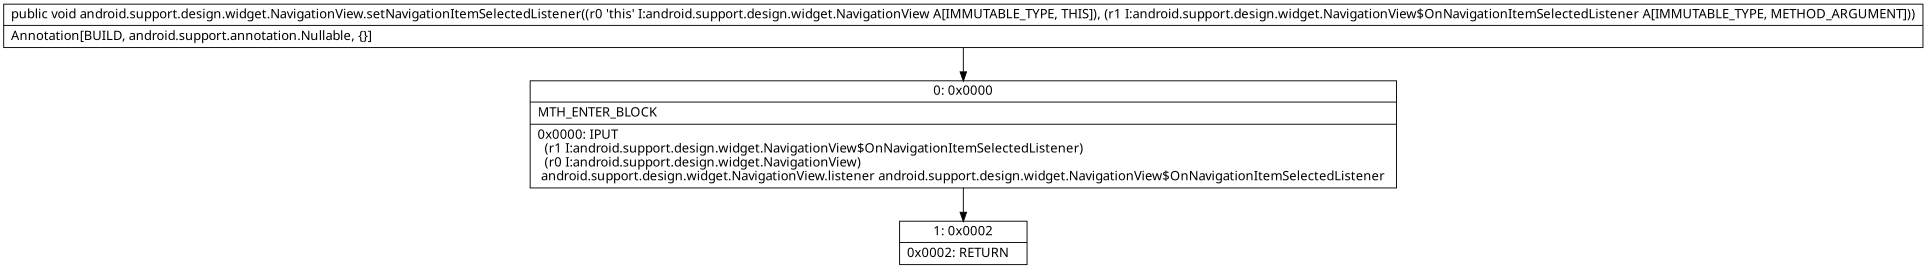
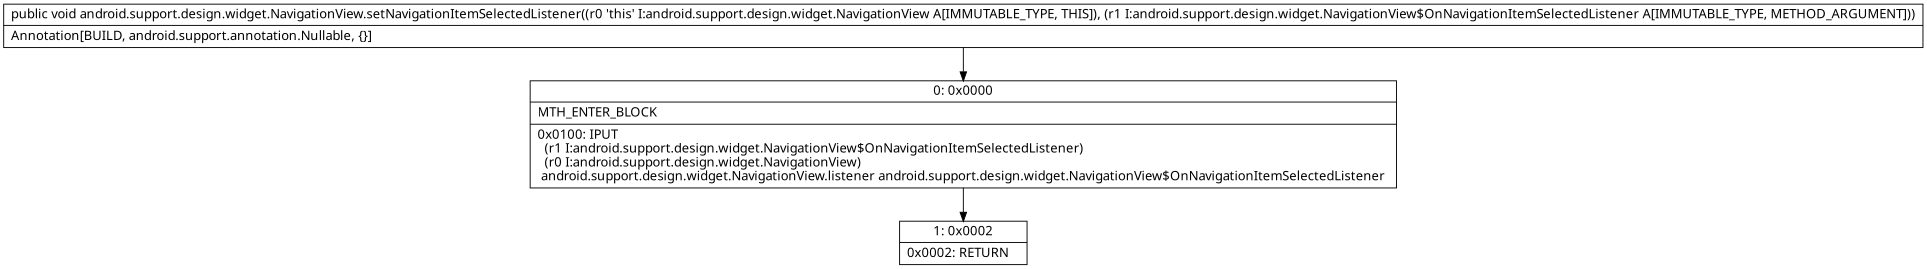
(581, 135) -> (581, 135)
